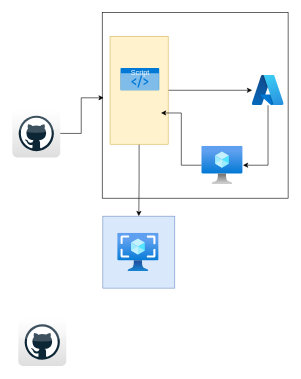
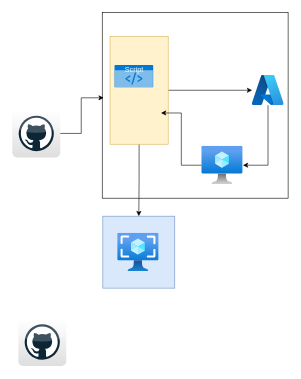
(140, 79) -> (134, 76)
